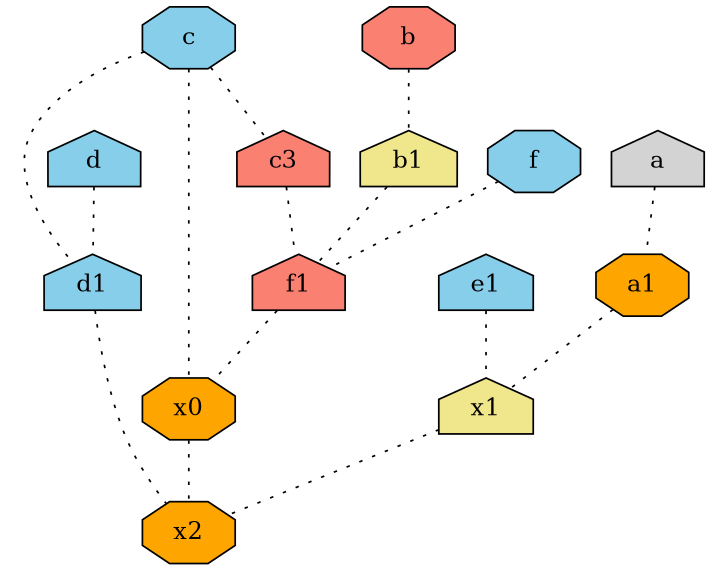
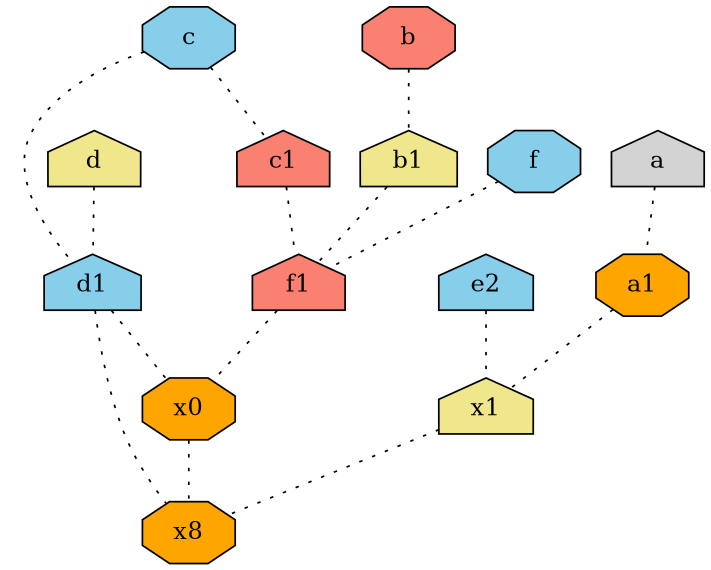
(94, 161) -> (94, 161)
(283, 161) -> (283, 161)
(189, 223) -> (139, 345)
(486, 285) -> (486, 285)
(189, 533) -> (189, 533)
